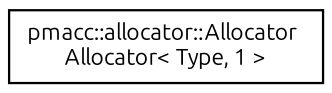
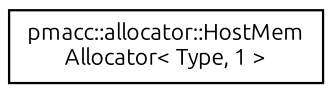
(166, 47) -> (166, 47)
